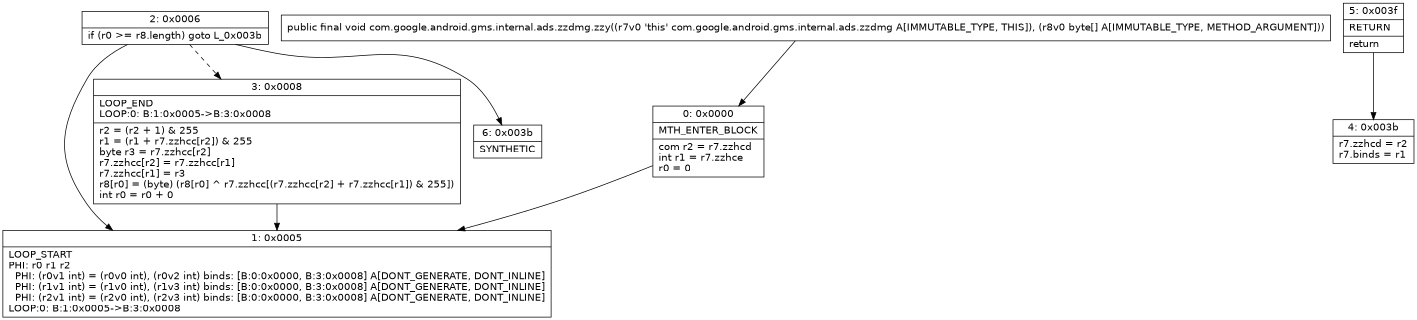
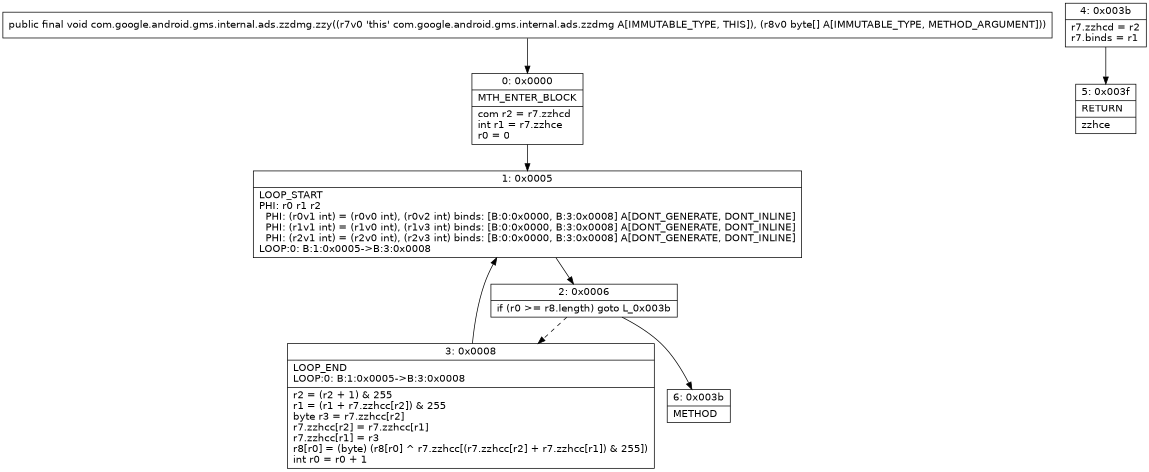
(1365, 44) -> (1096, 125)
(1373, 83) -> (1106, 62)
(66, 130) -> (563, 268)
(508, 149) -> (695, 414)
(137, 195) -> (330, 460)
